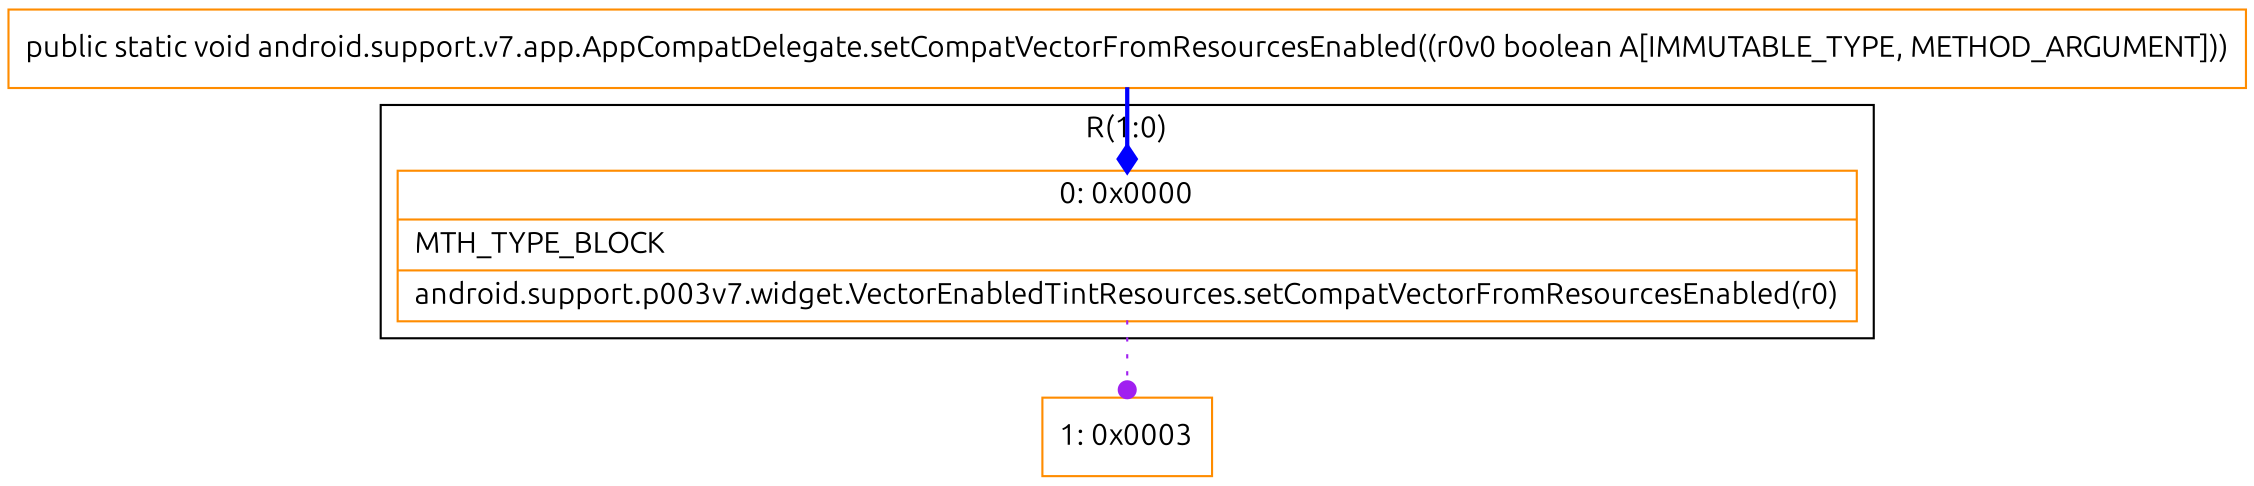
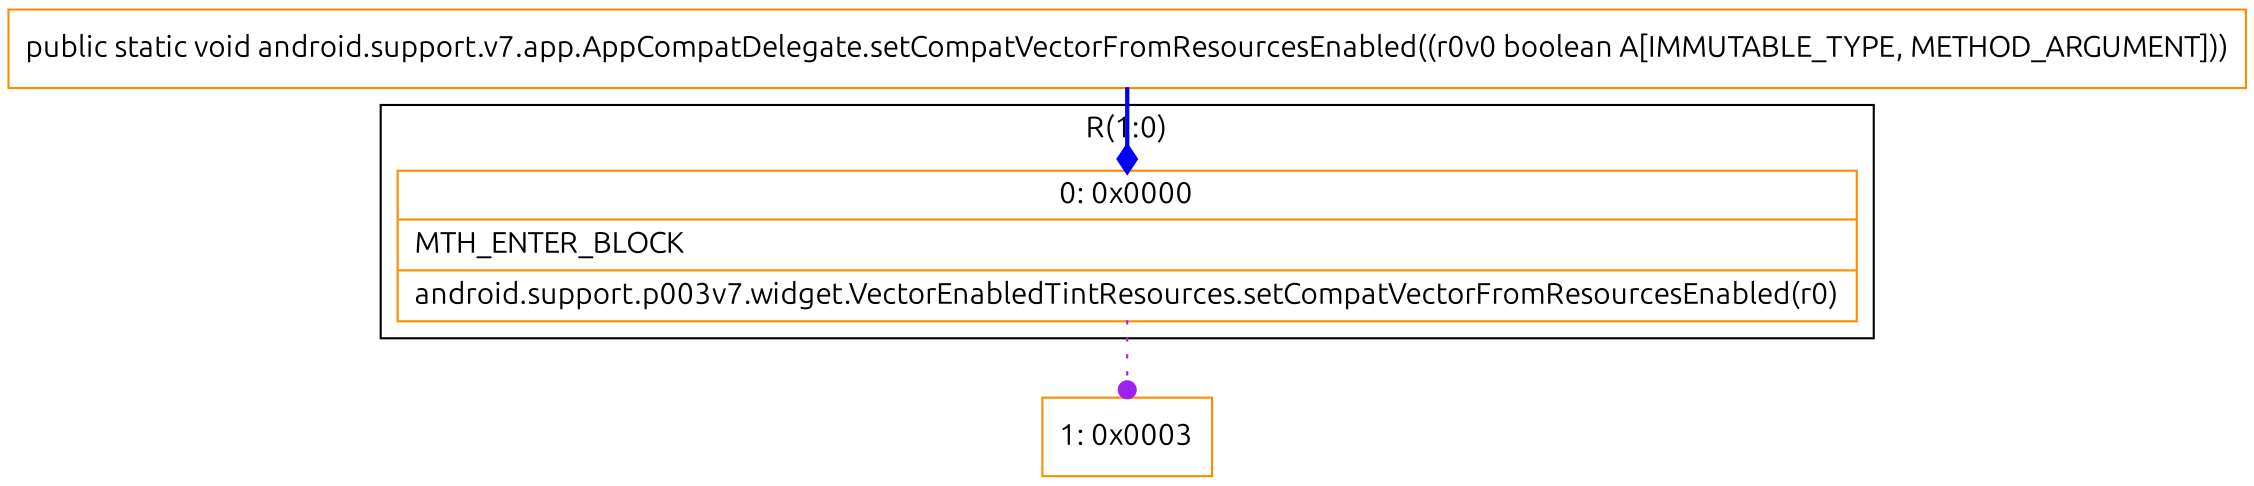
(540, 244) -> (549, 244)
